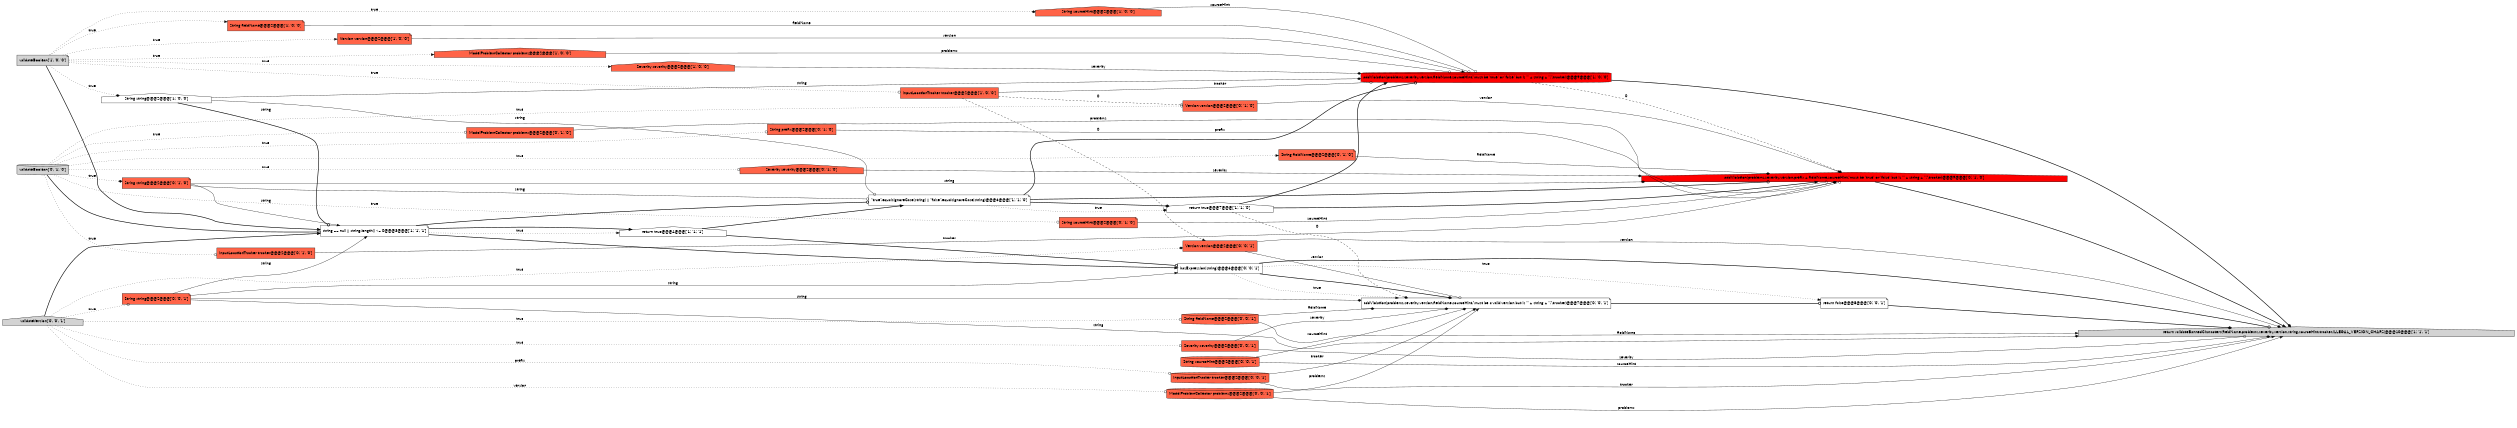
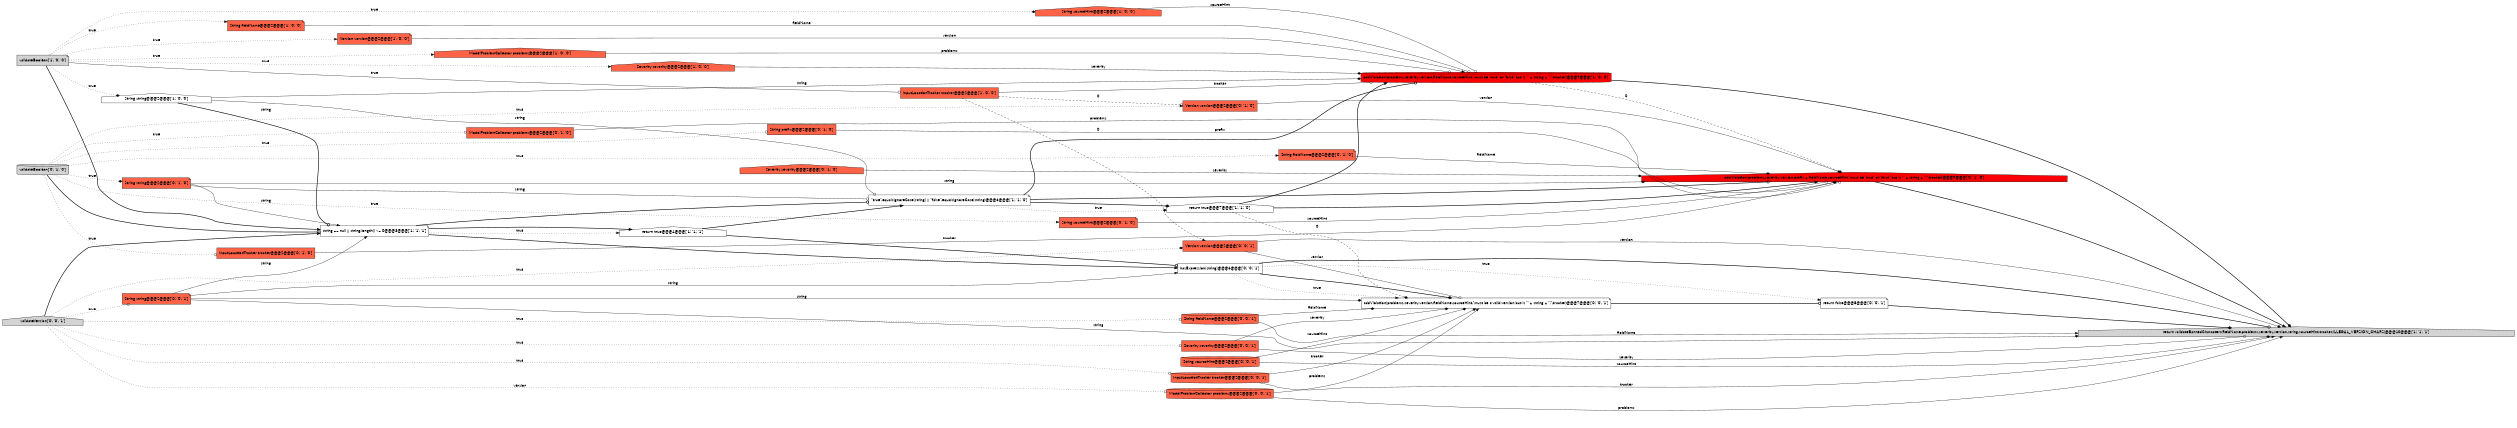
(483, 81) -> (483, 81)
(609, 112) -> (609, 112)
(403, 170) -> none
(553, 213) -> (553, 213)
(520, 361) -> (520, 361)
